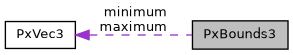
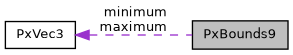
(240, 35) -> (240, 35)
